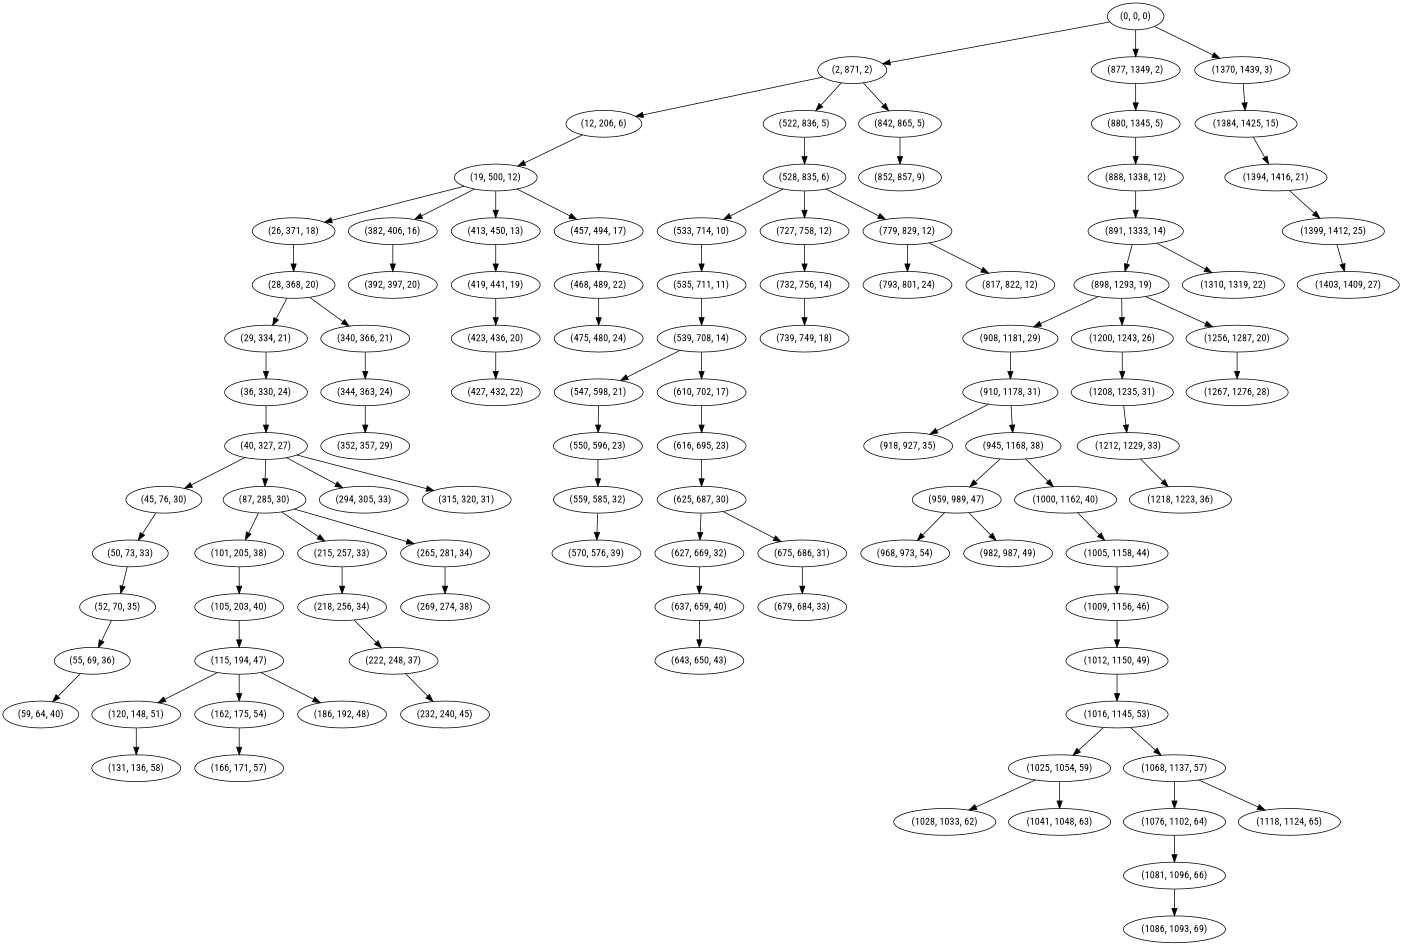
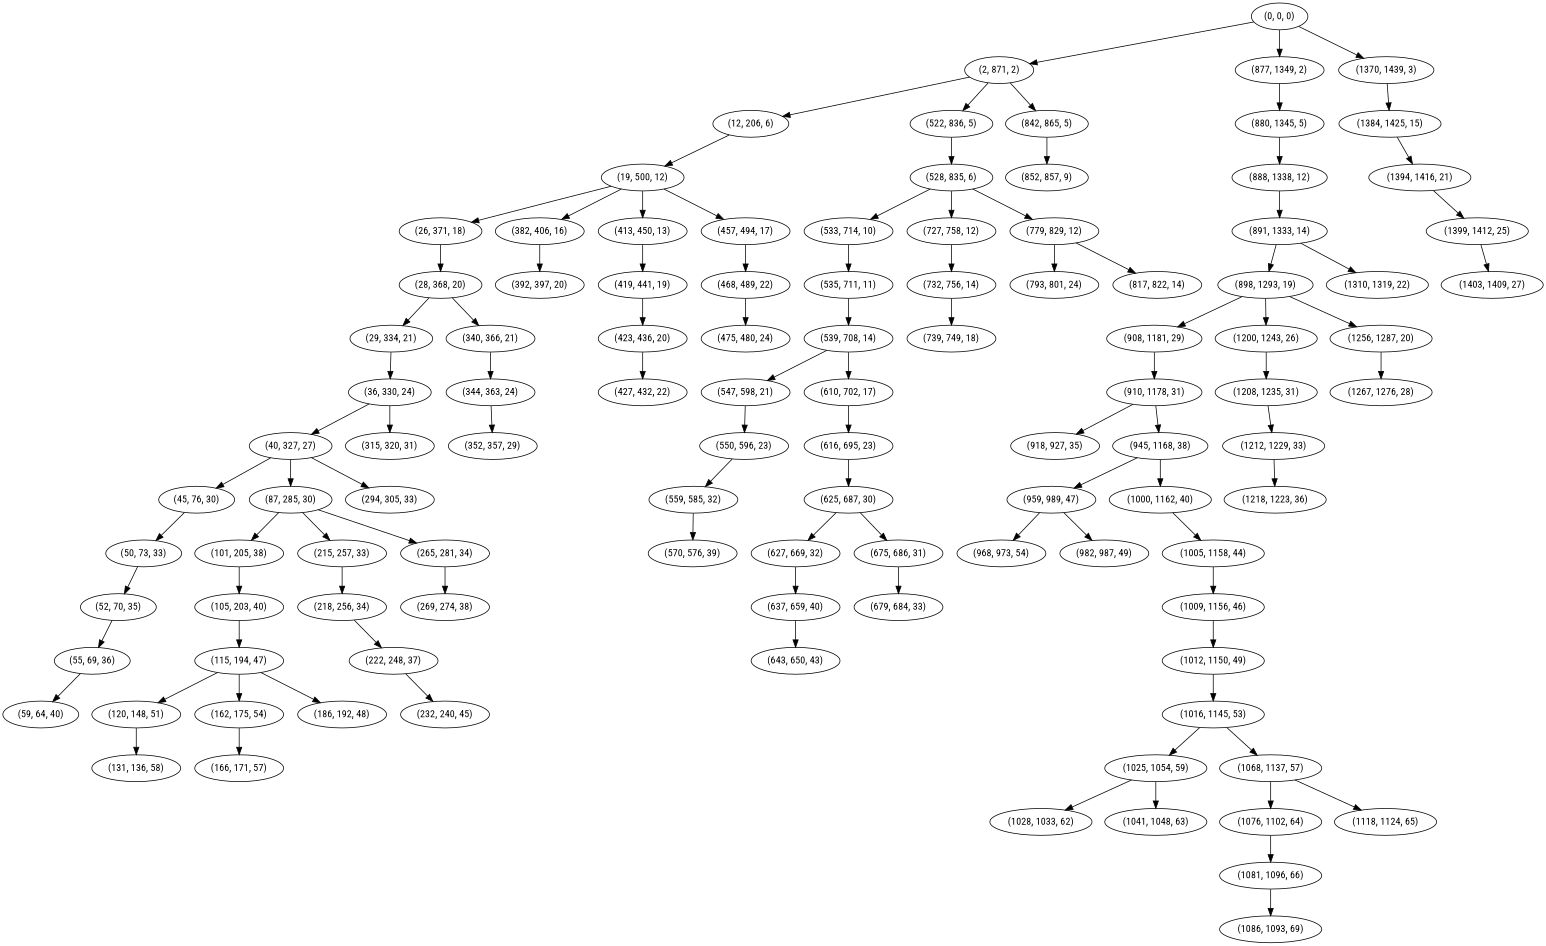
(1010, 285) -> (1157, 285)
(362, 472) -> (390, 416)
